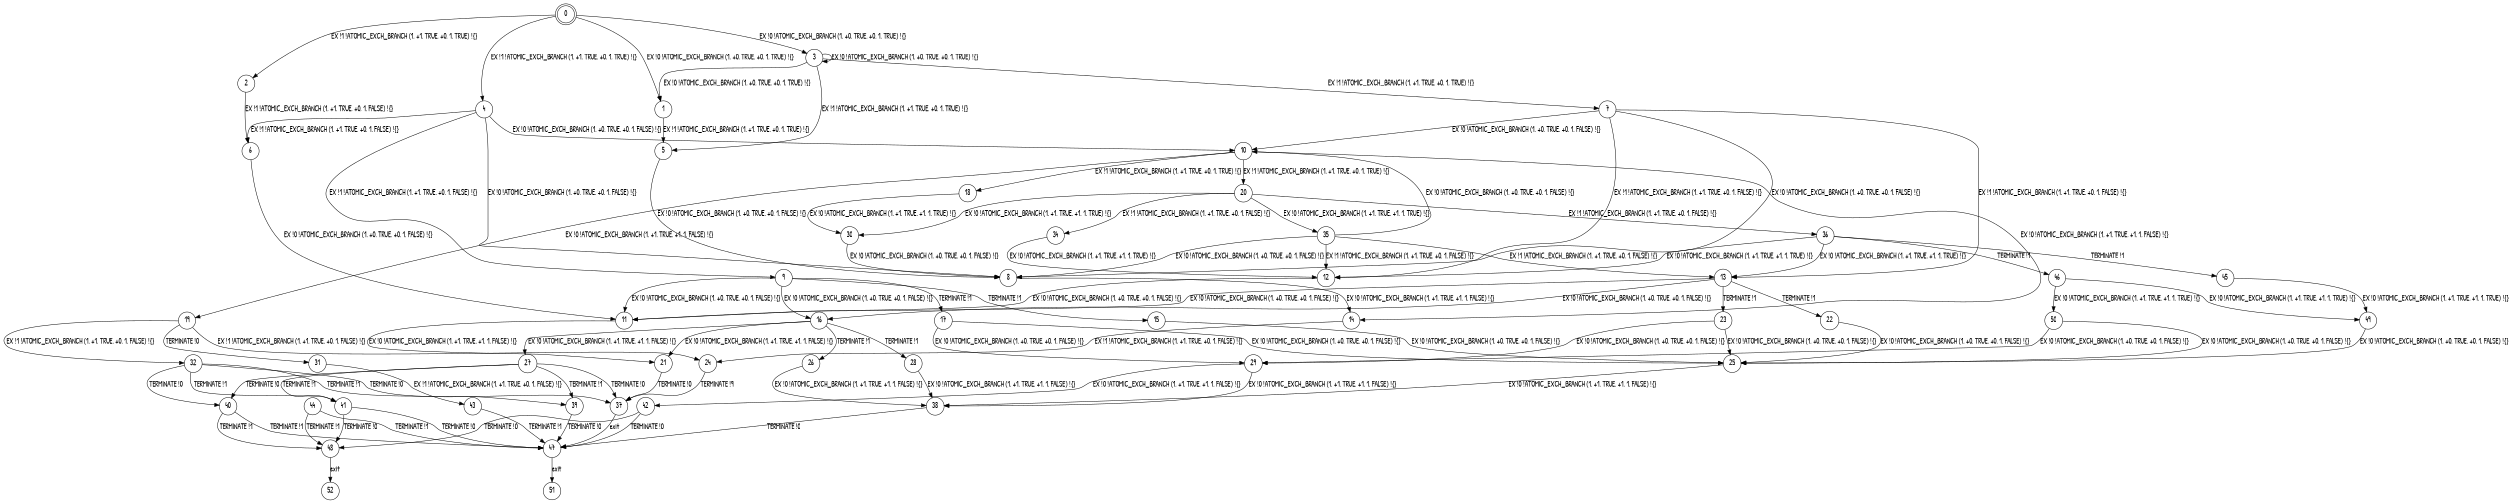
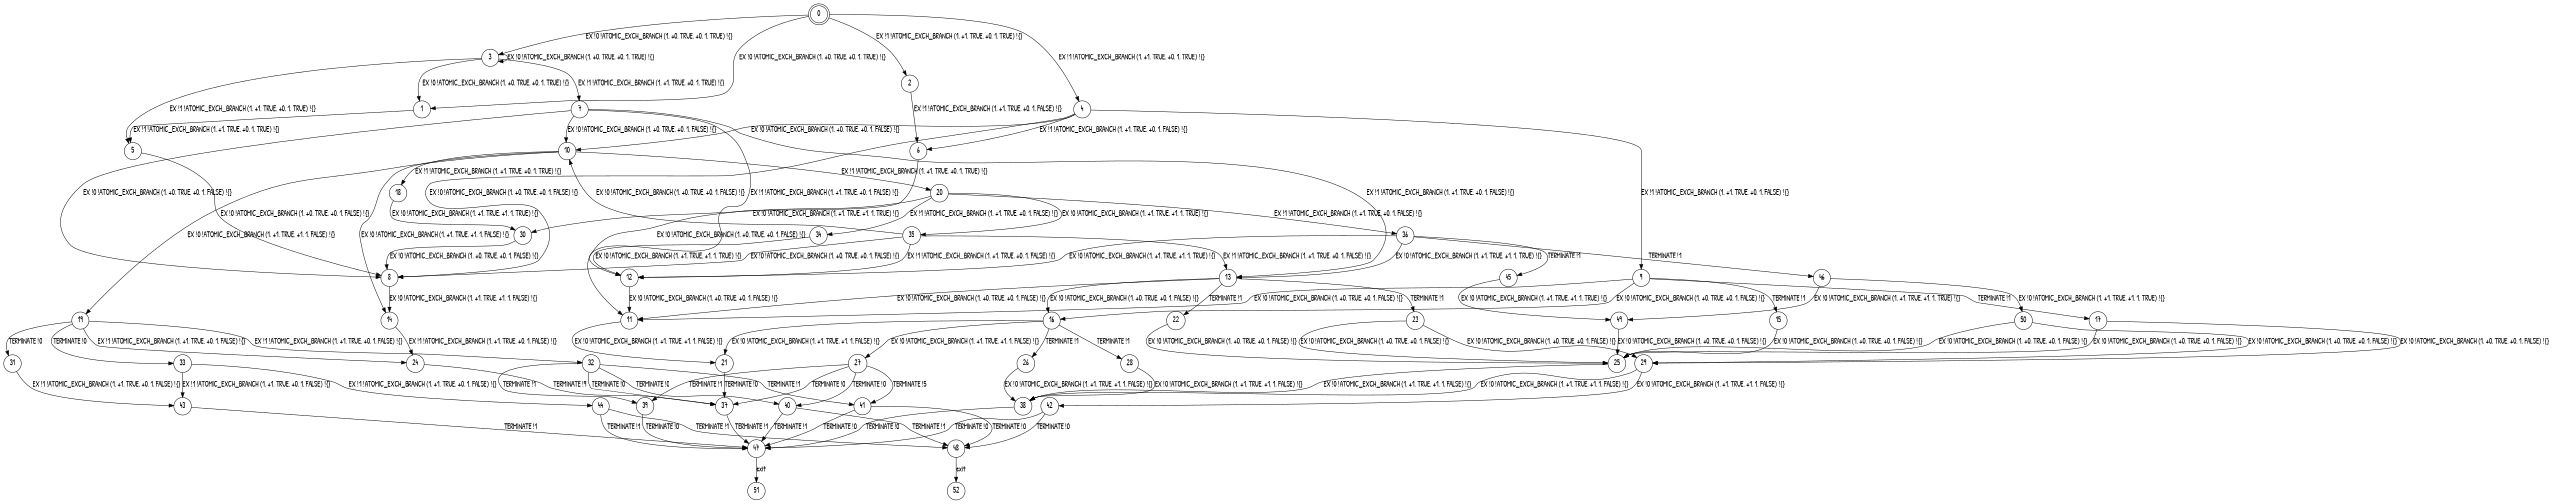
none -> (183, 364)
(299, 385) -> (910, 385)
(614, 427) -> (752, 427)
